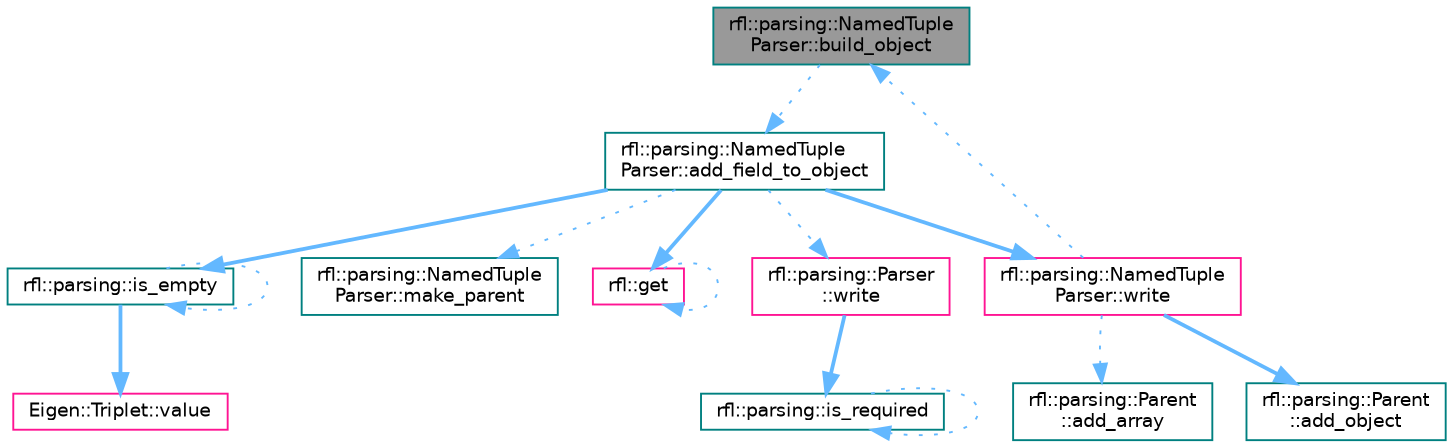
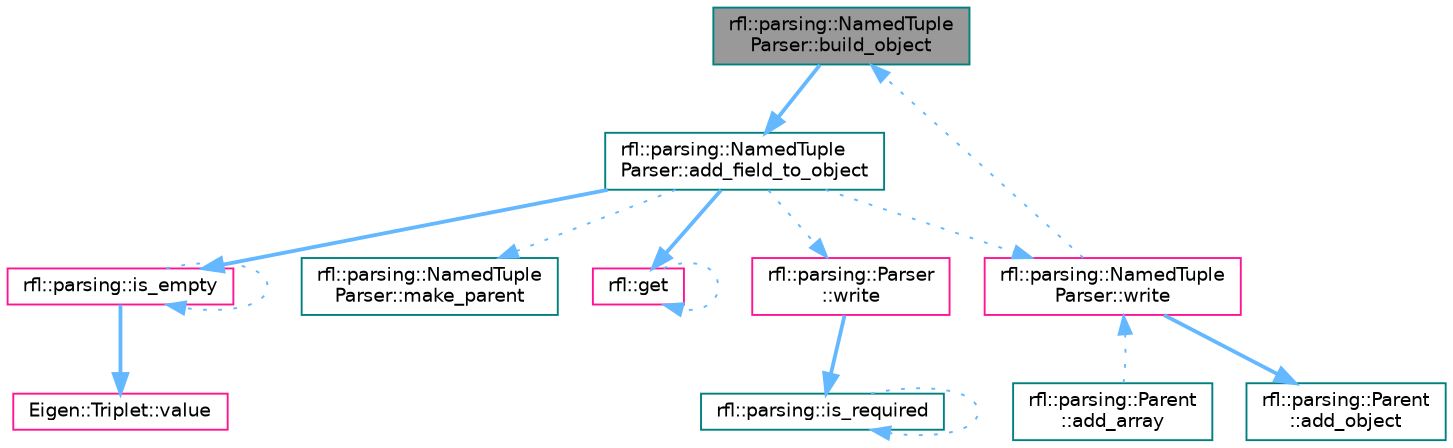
(799, 91) -> (799, 91)
(919, 221) -> (919, 221)
(120, 286) -> (120, 286)
(1100, 340) -> (1125, 359)
